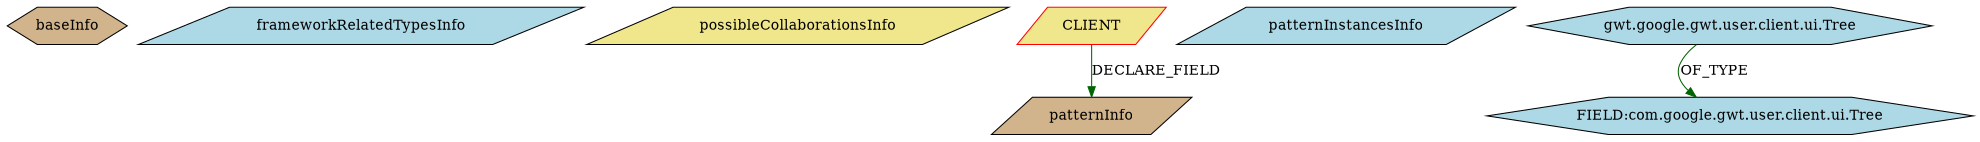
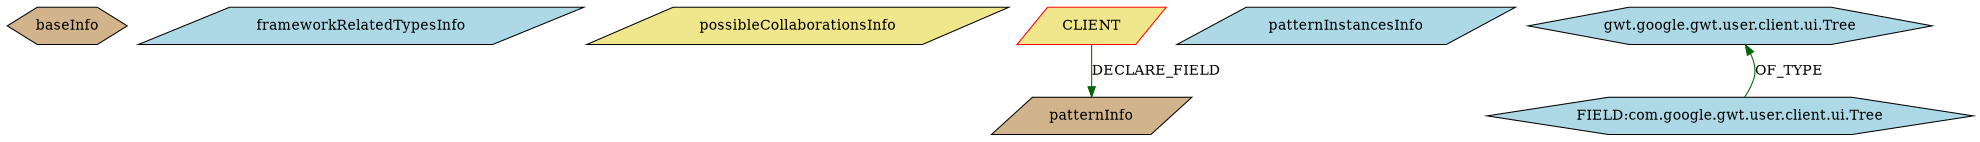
(1679, 66) -> (1754, 76)
